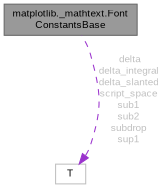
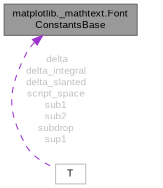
(99, 95) -> (13, 111)
